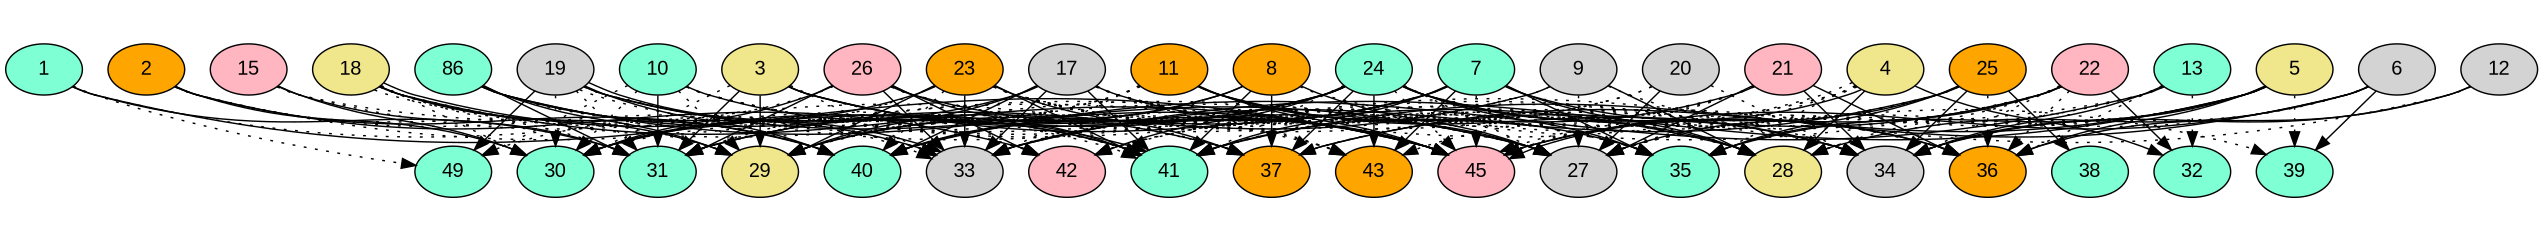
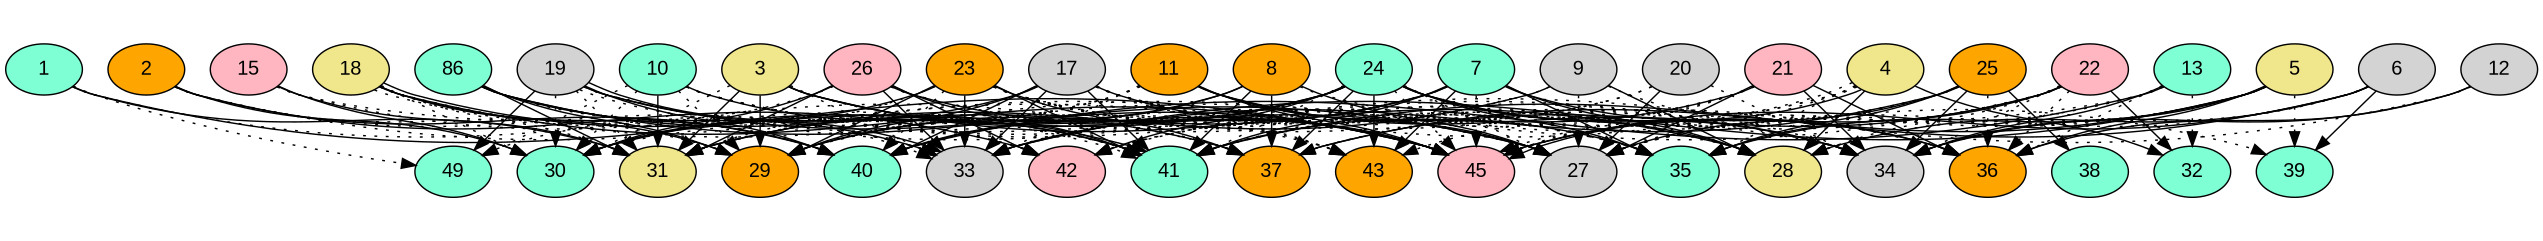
(1213, 121) -> none
(658, 172) -> (658, 172)
(760, 172) -> (760, 172)
